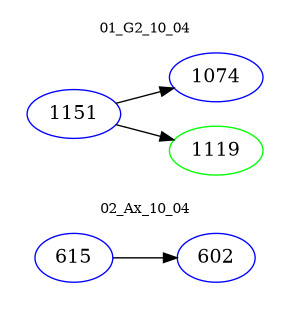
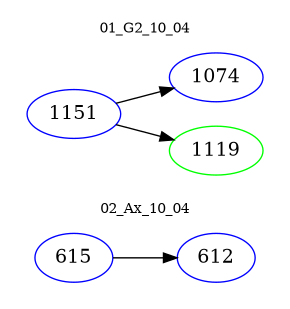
(216, 258) -> (216, 258)
